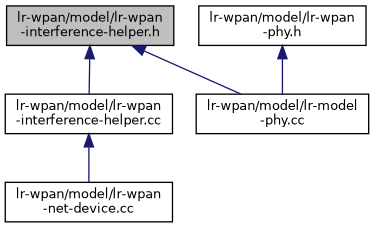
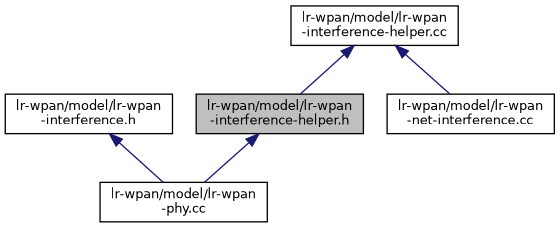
(282, 26) -> (89, 114)
(89, 77) -> (322, 74)
(282, 114) -> (184, 202)
(89, 202) -> (471, 114)
